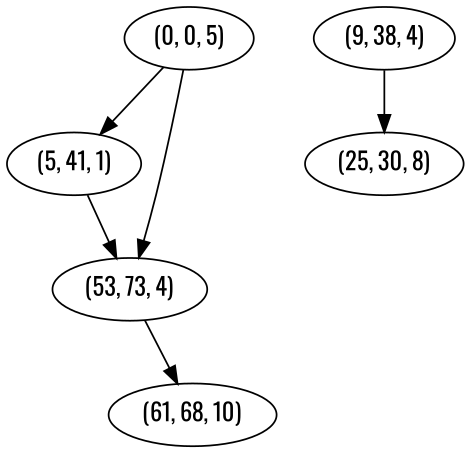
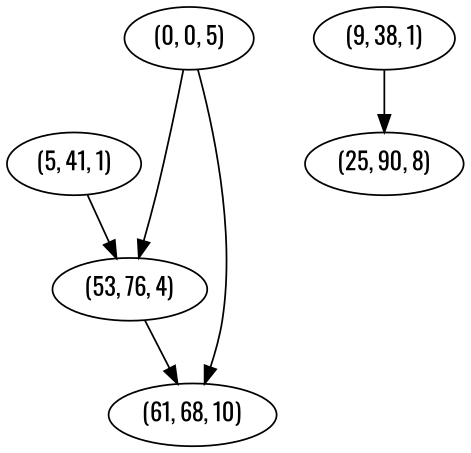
(384, 38) -> (384, 38)
(138, 94) -> (225, 218)
(384, 164) -> (384, 164)
(130, 289) -> (130, 289)
